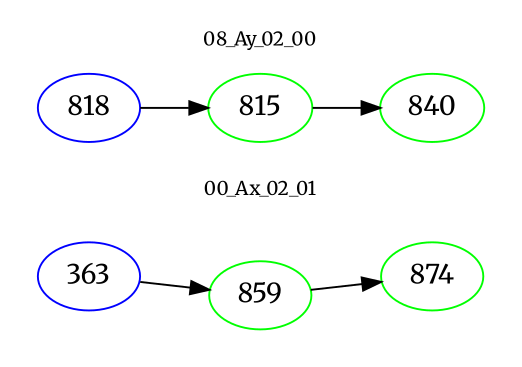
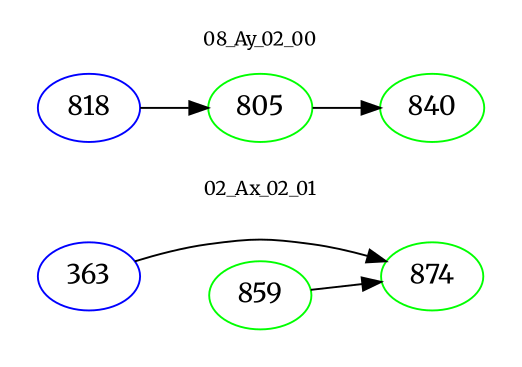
(260, 108) -> (260, 108)
(261, 190) -> (261, 190)
(165, 285) -> (251, 240)
